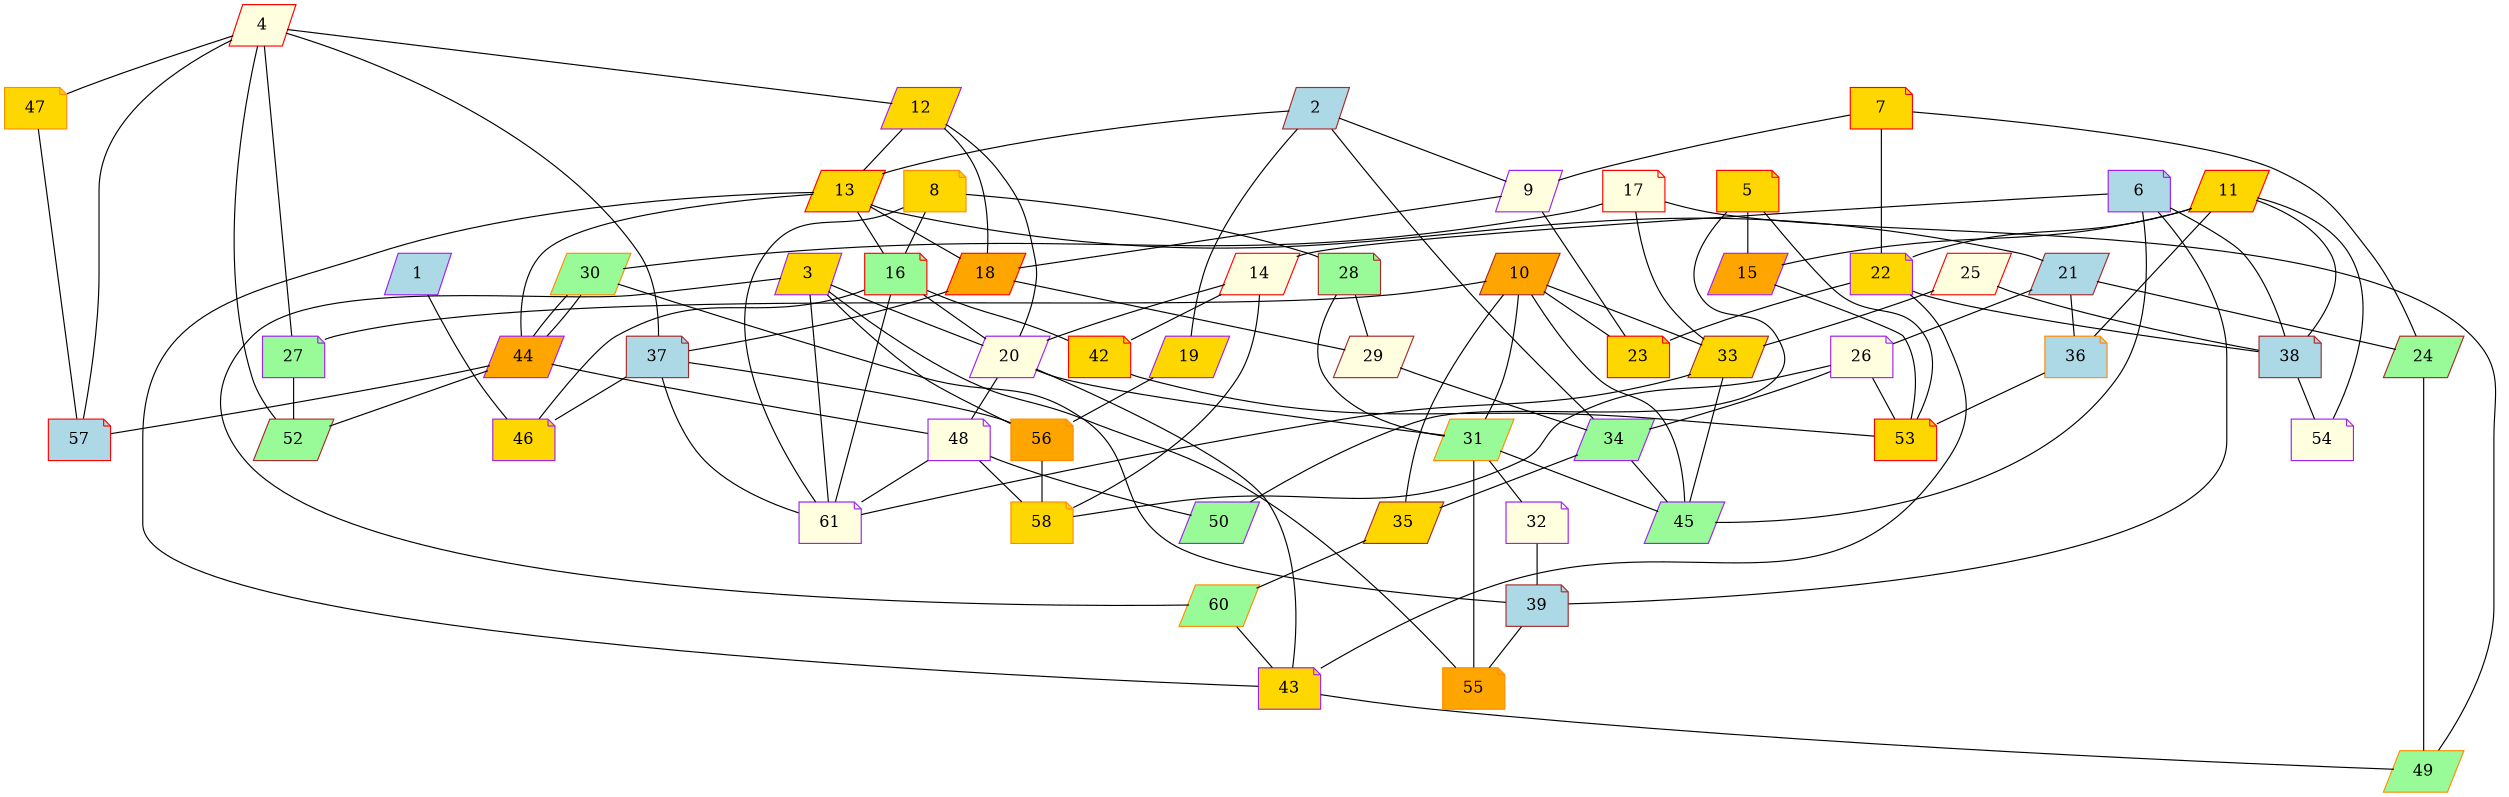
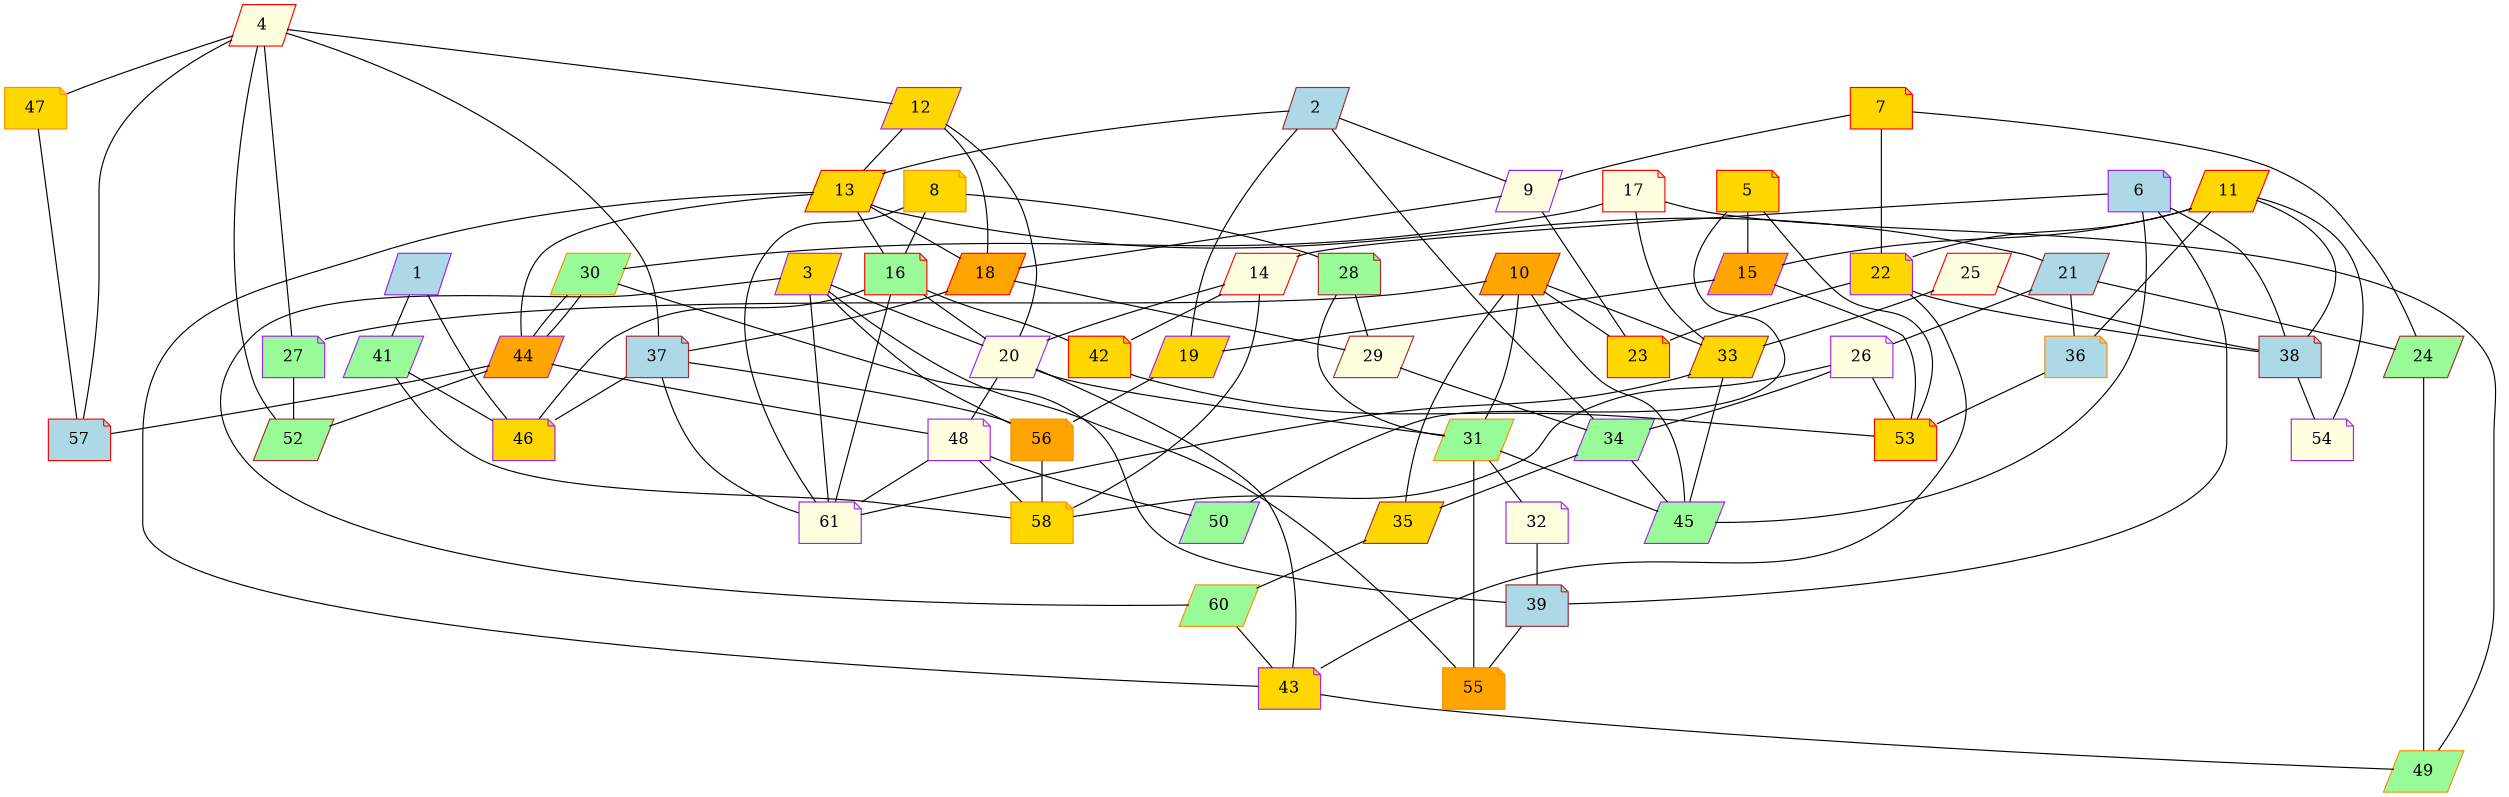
none -> (1469, 315)
none -> (383, 357)
